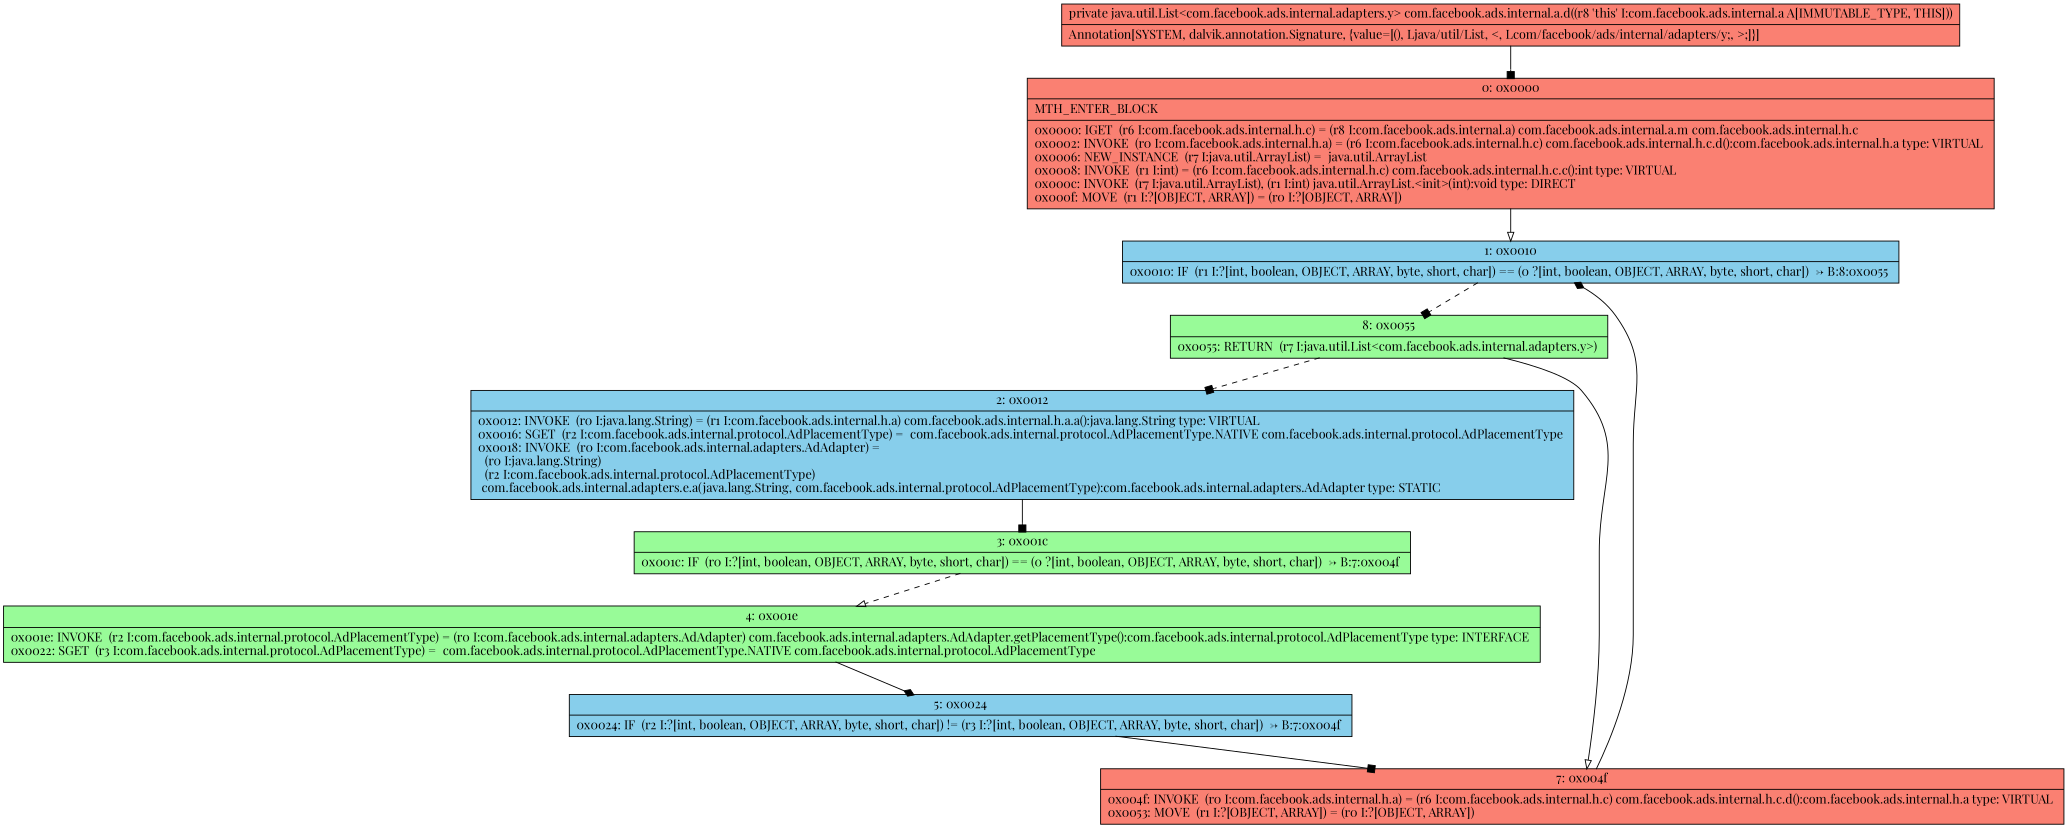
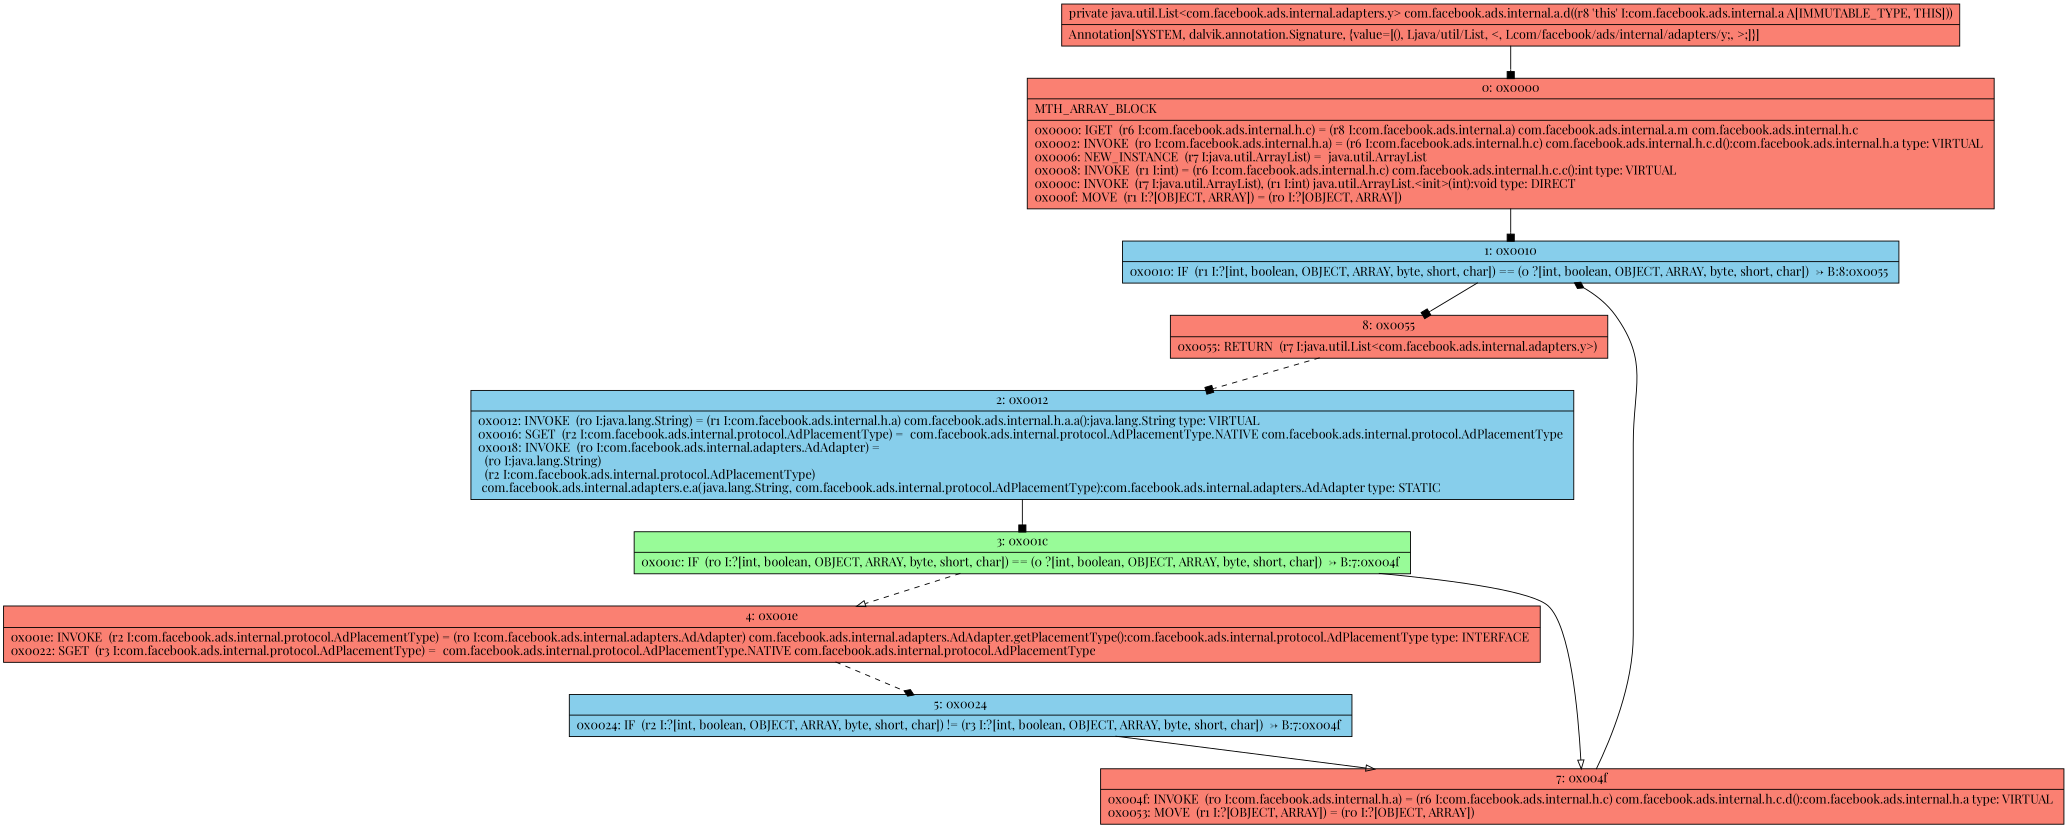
(1097, 109) -> (1096, 109)
(1511, 220) -> (1511, 220)
(1454, 297) -> (1454, 297)
(1389, 337) -> (1389, 337)
(1600, 529) -> (1542, 602)
(772, 634) -> (772, 634)
(870, 676) -> (870, 676)
(1241, 752) -> (1241, 752)
